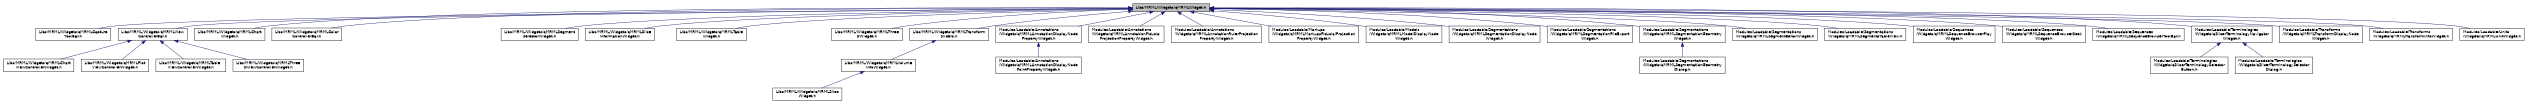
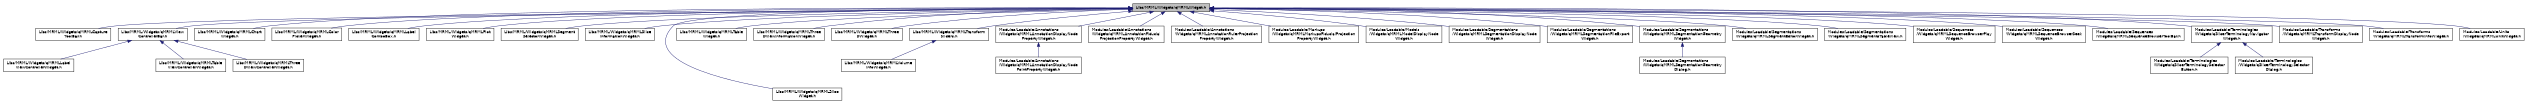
(307, 34) -> (307, 34)
none -> (384, 34)
none -> (460, 34)
none -> (789, 34)
(39, 65) -> (39, 65)
(115, 65) -> none
(191, 65) -> (191, 65)
(841, 80) -> (830, 12)
